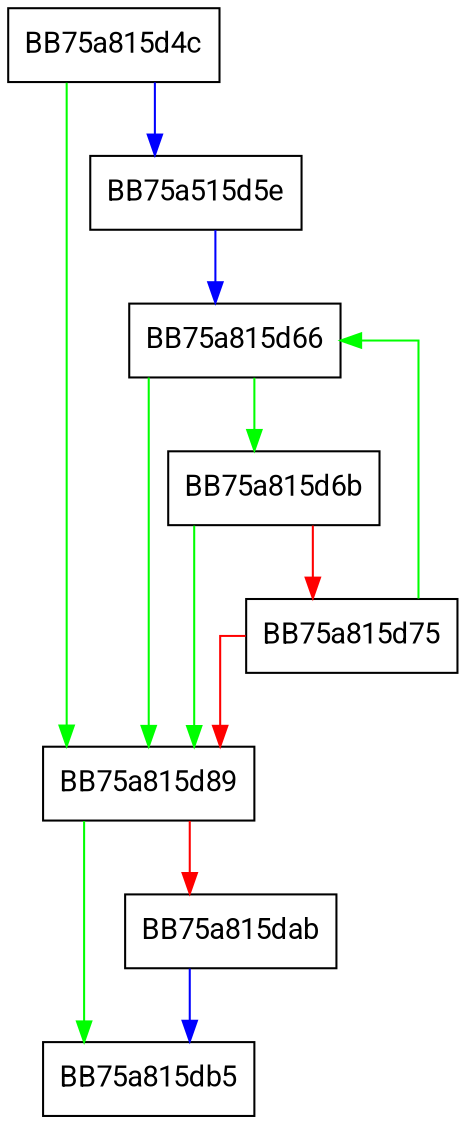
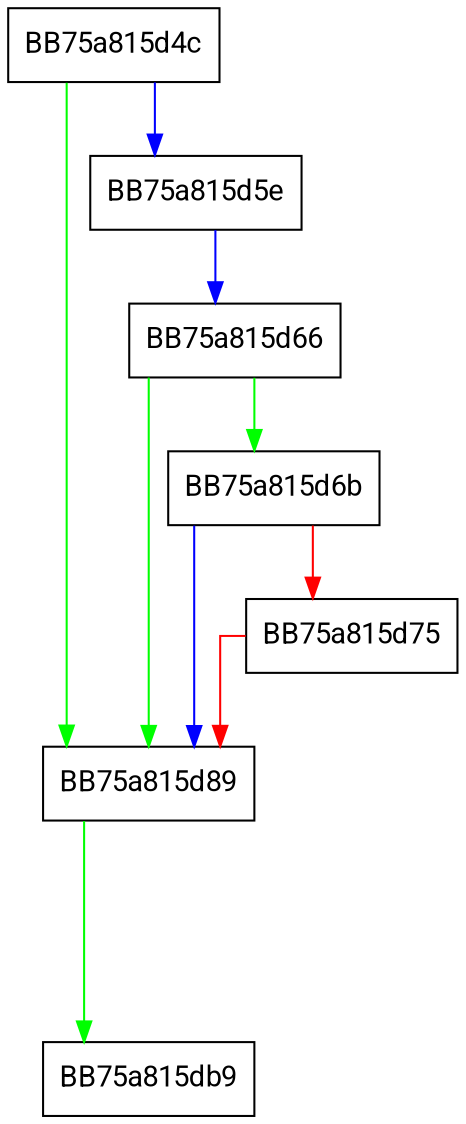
(196, 193) -> (196, 193)
(418, 441) -> none
(194, 626) -> (194, 626)
(231, 931) -> none
(149, 1079) -> (149, 1079)
